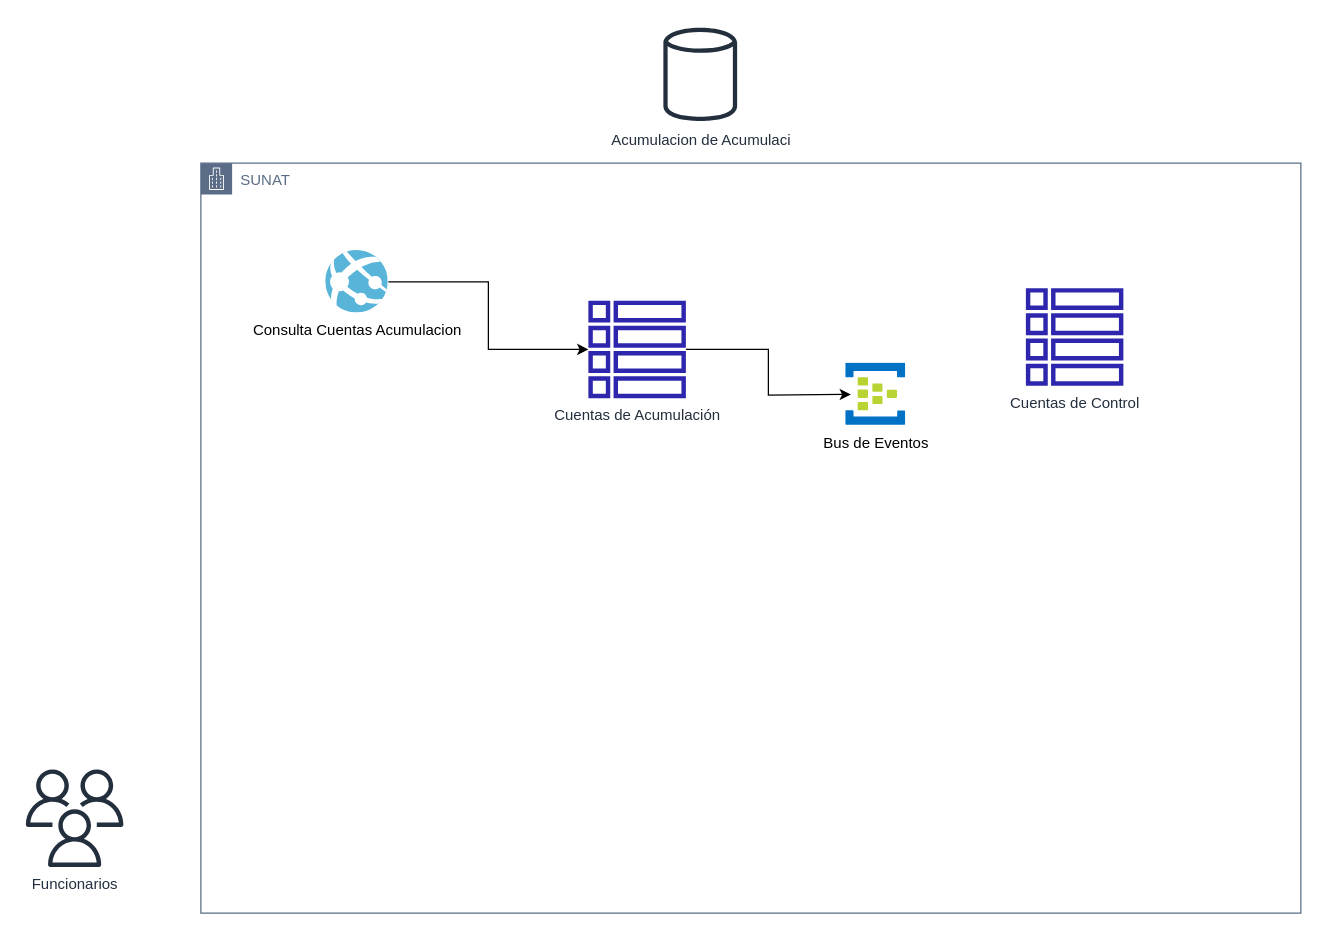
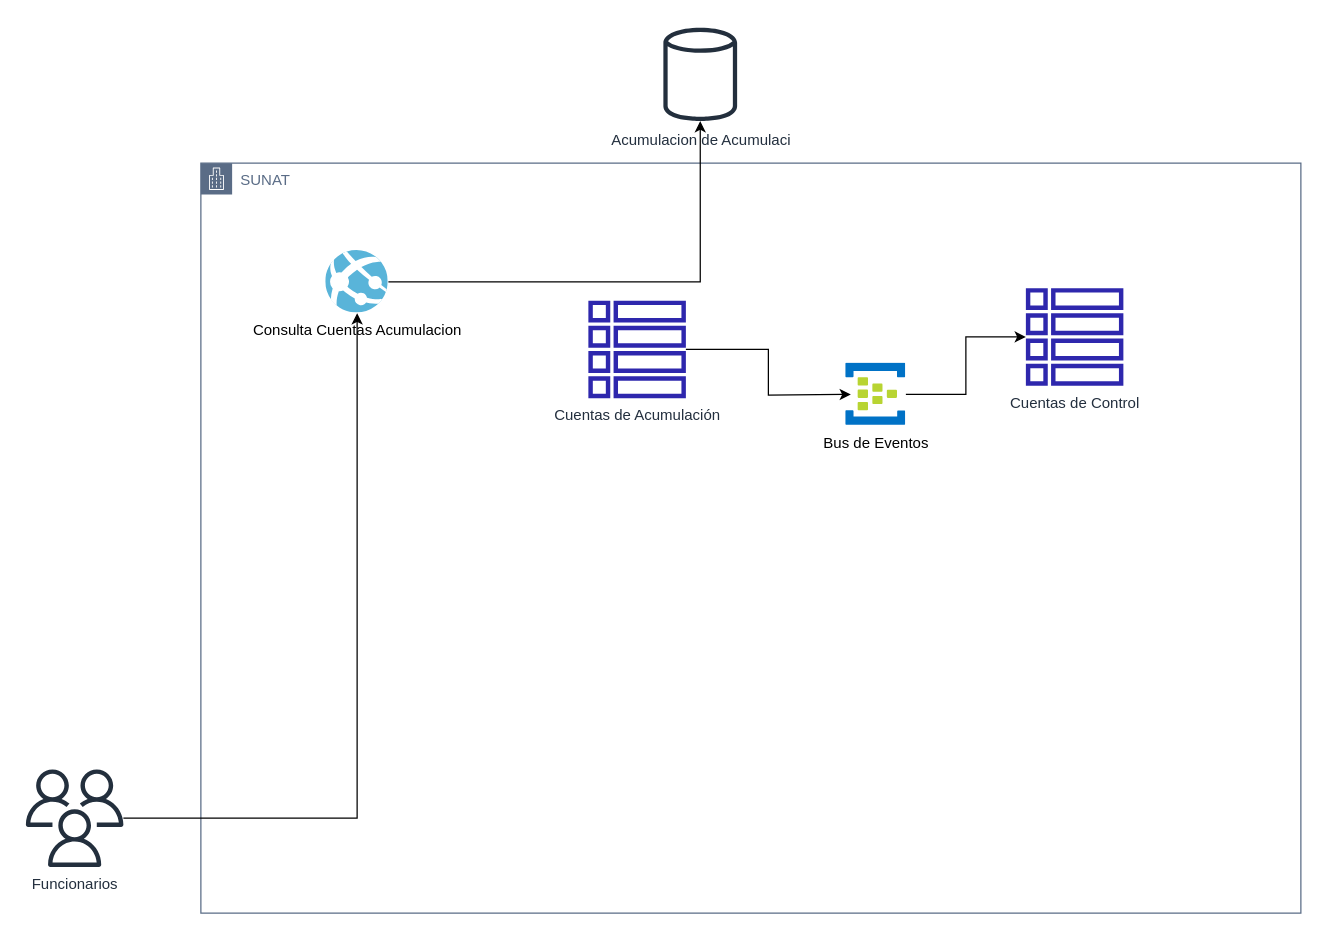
(499, 349) -> (669, 282)
none -> (966, 370)
none -> (357, 686)
